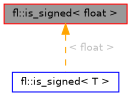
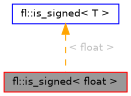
(66, 53) -> (66, 53)
